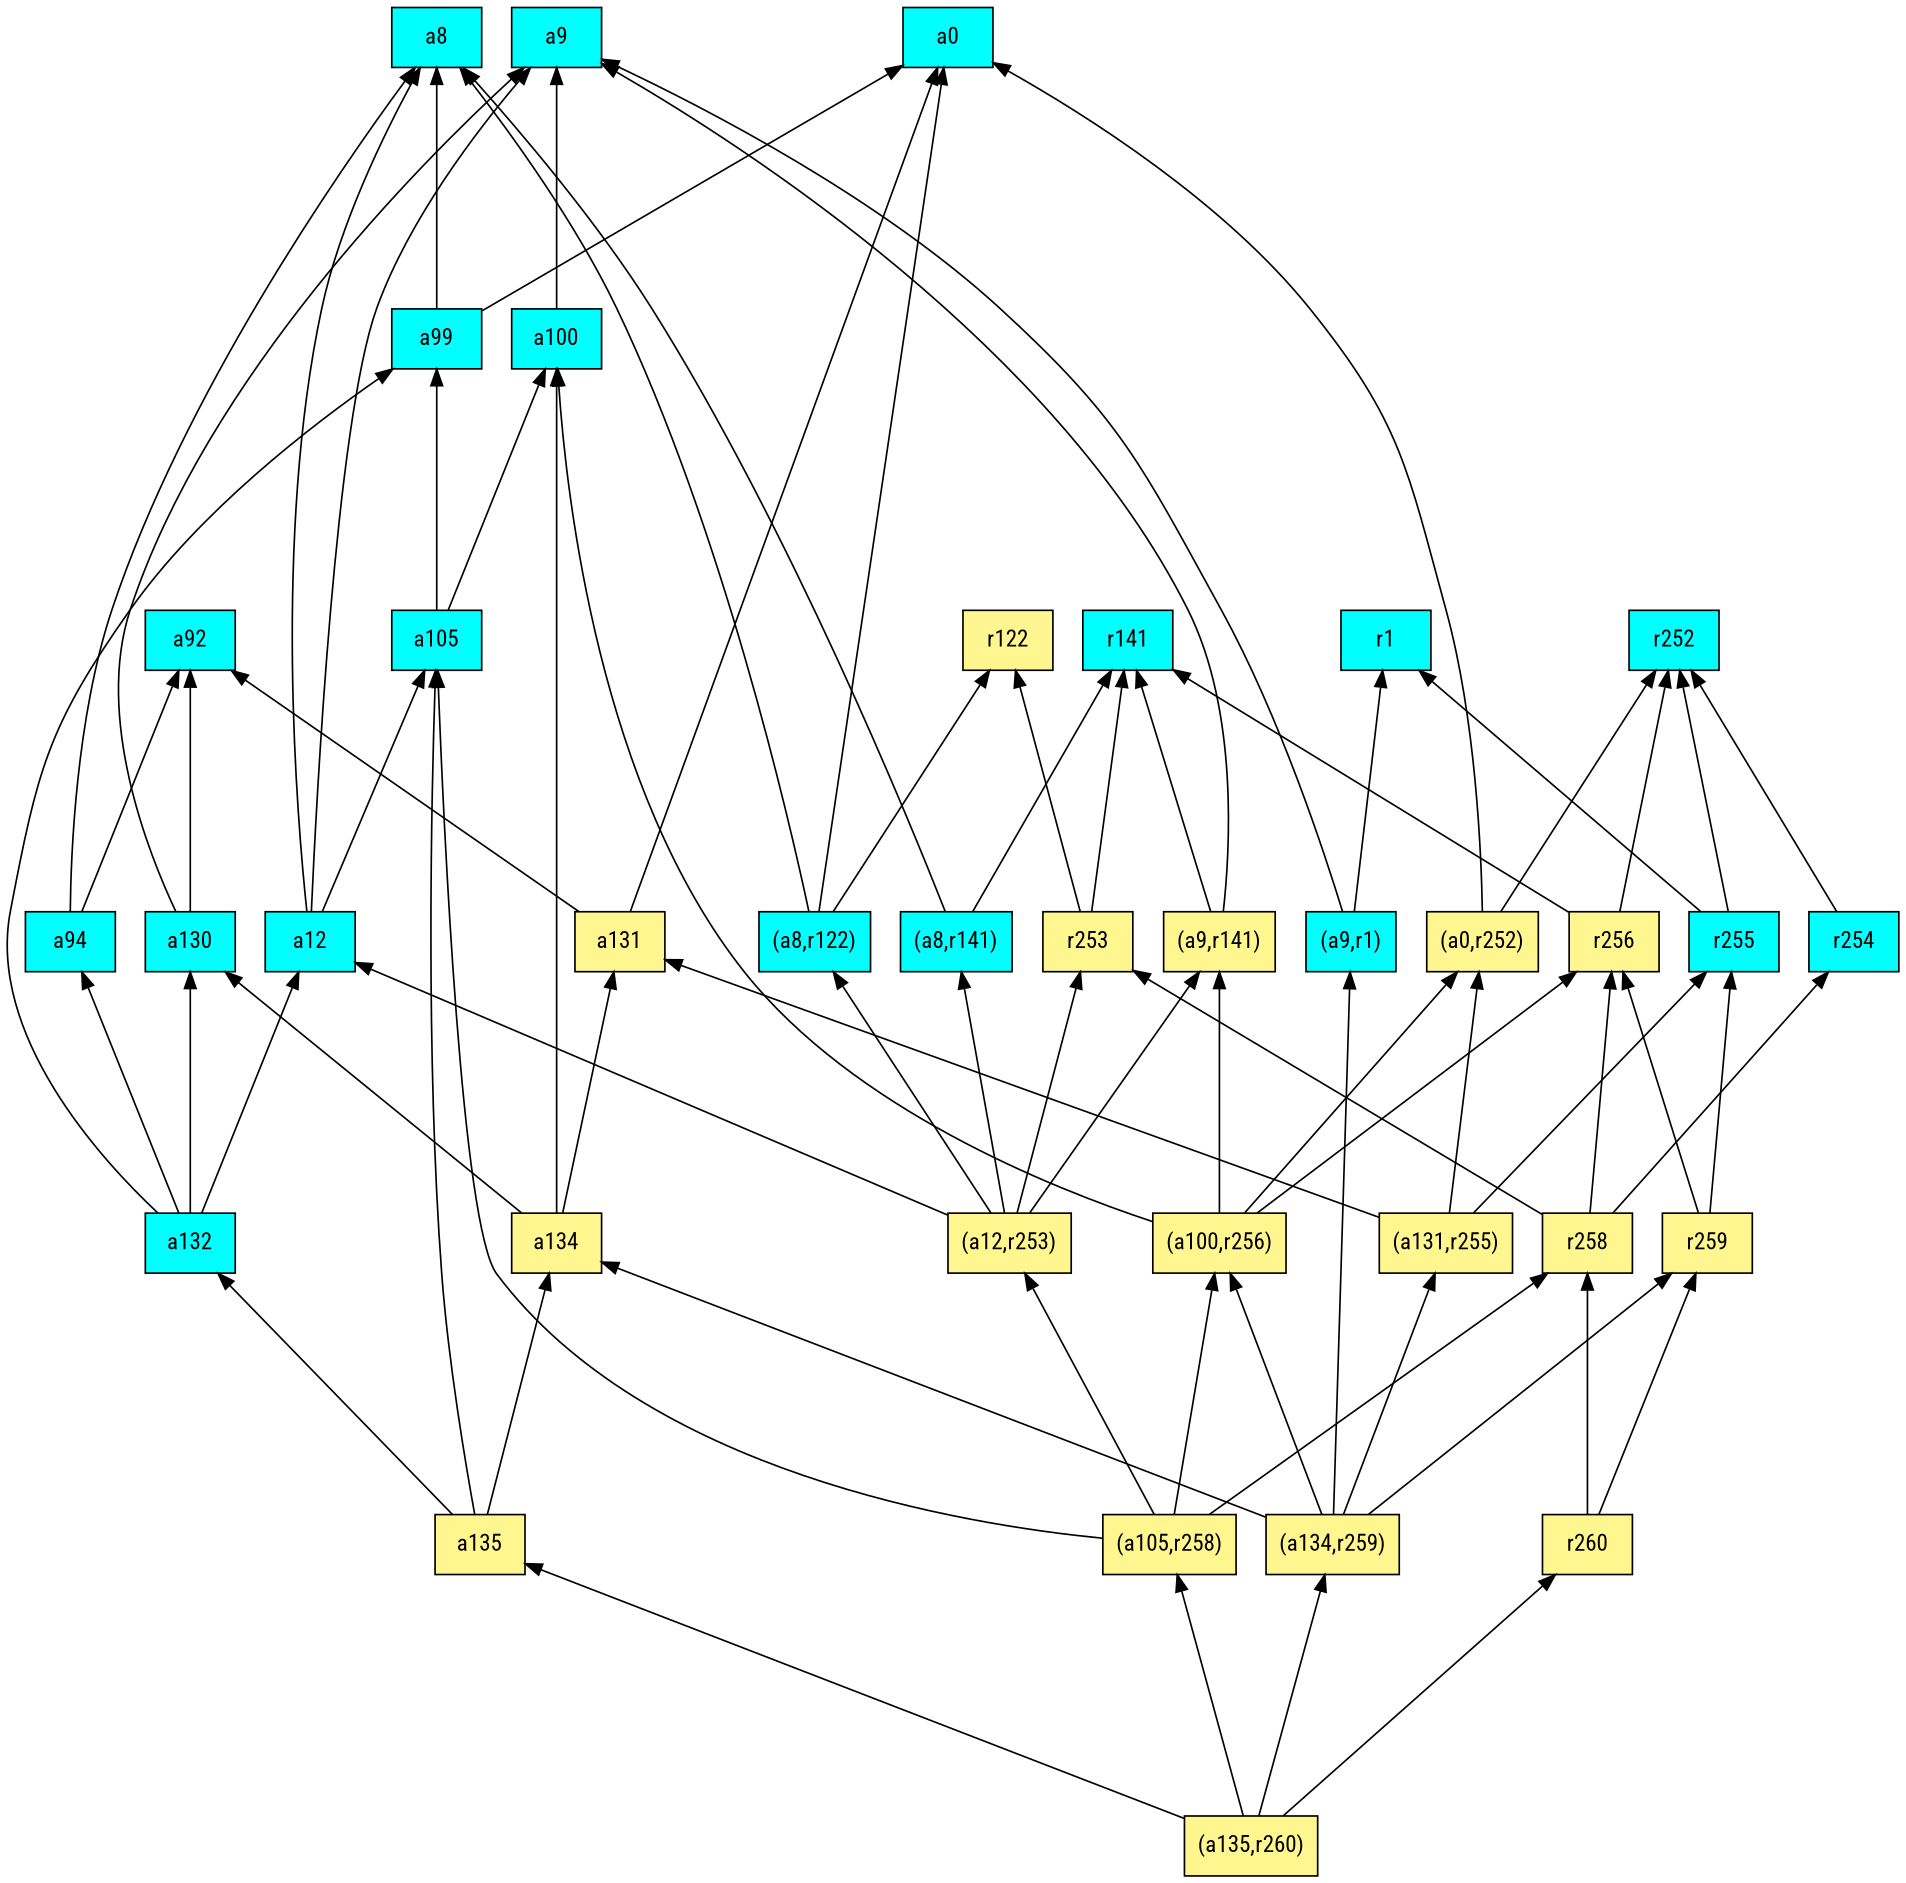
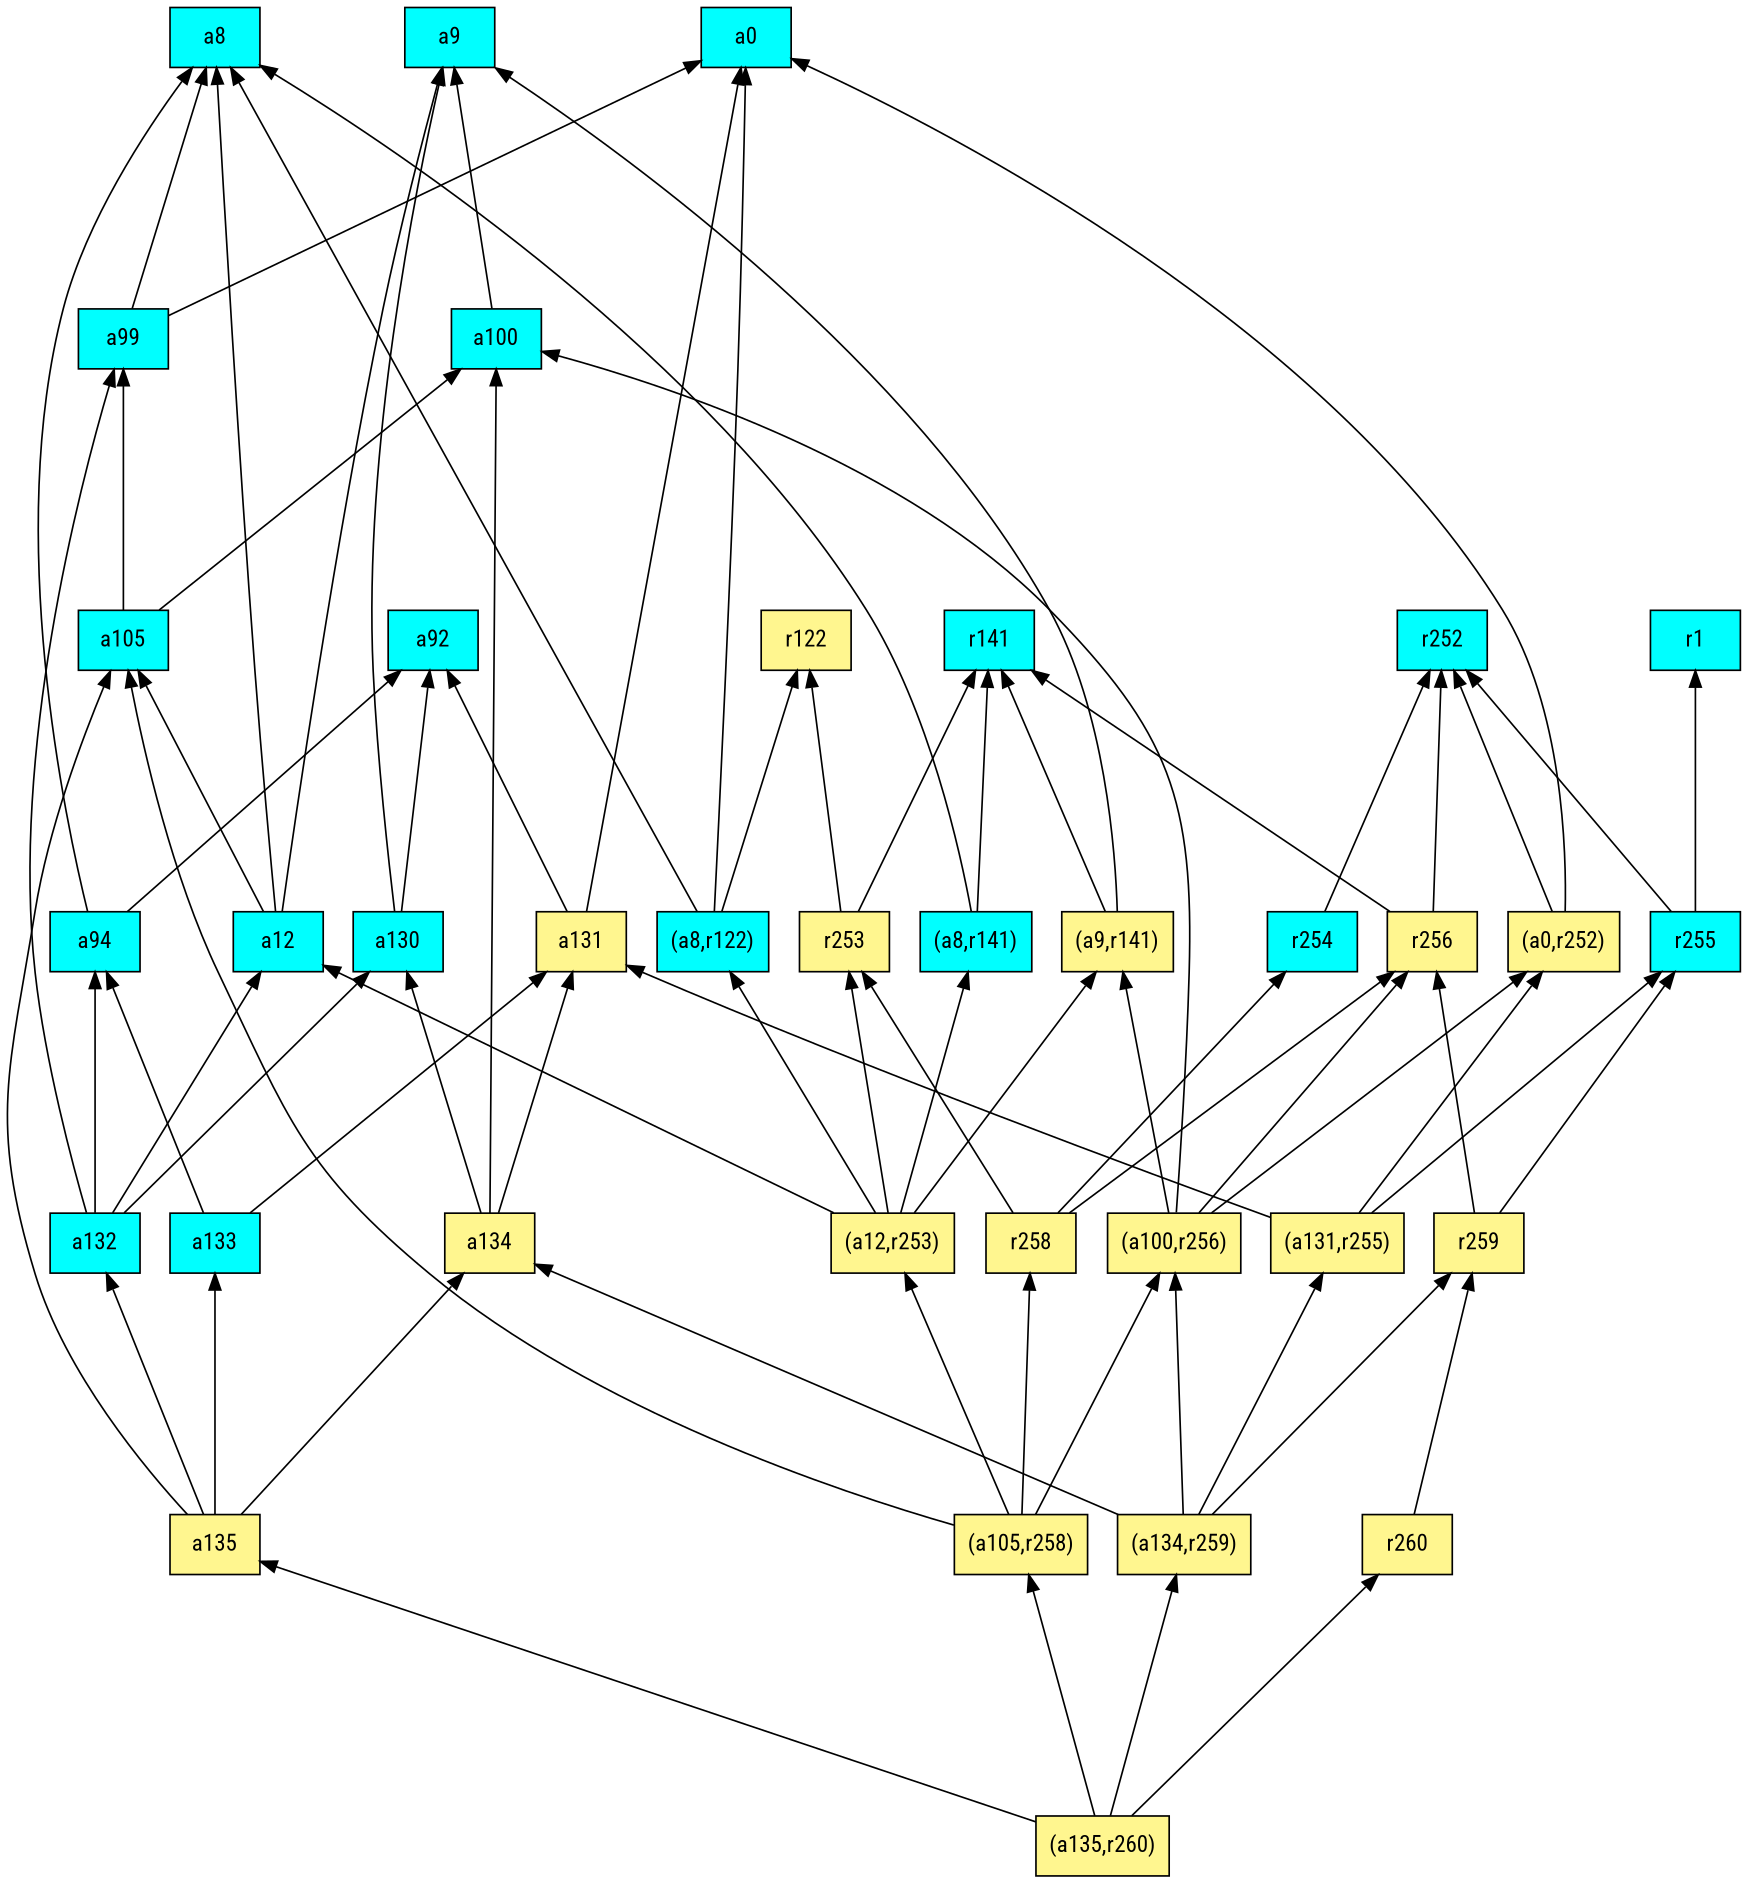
(1351, 942) -> none
none -> (215, 1243)
(1587, 1402) -> none
